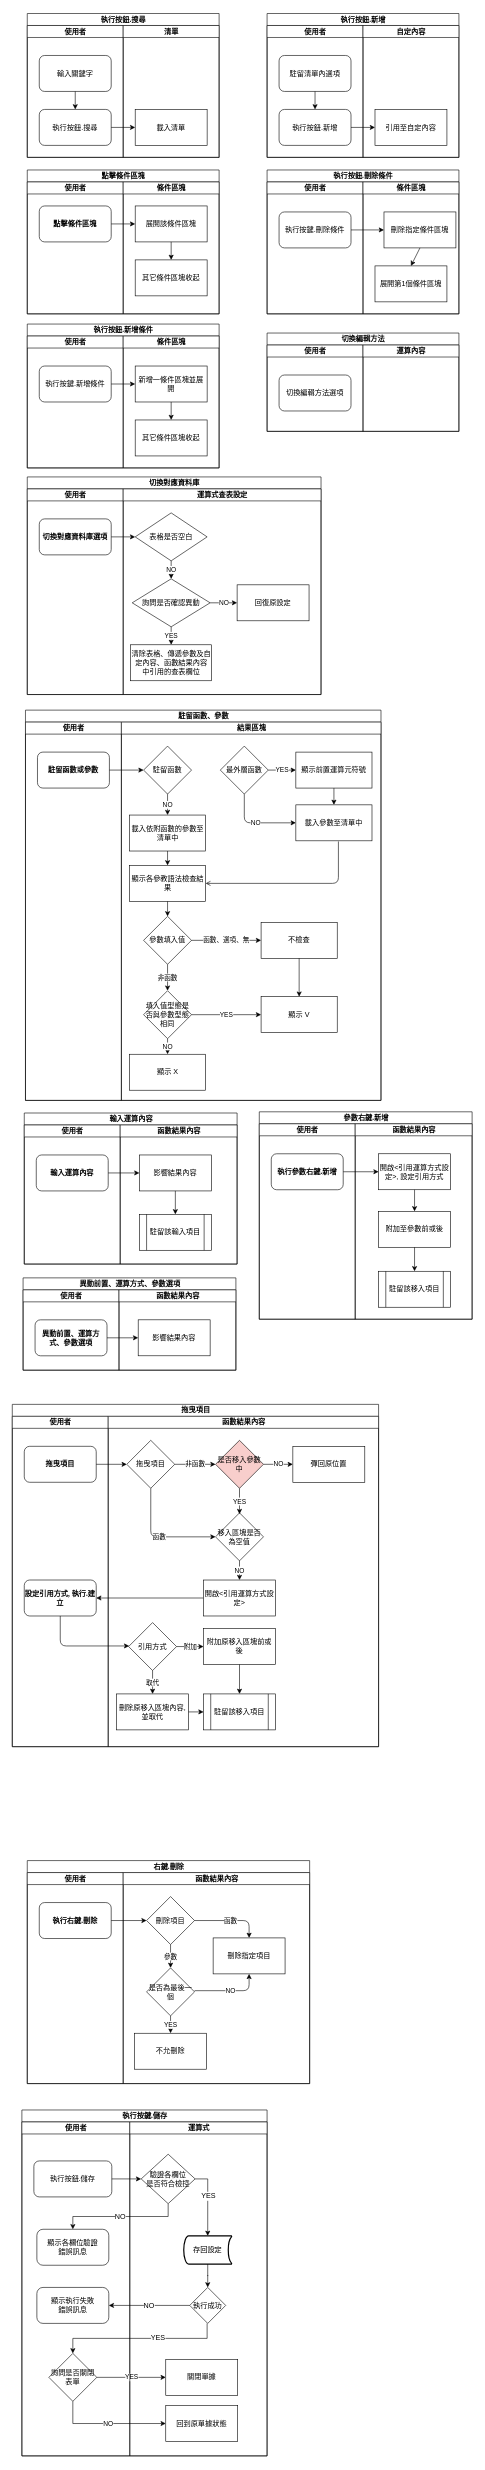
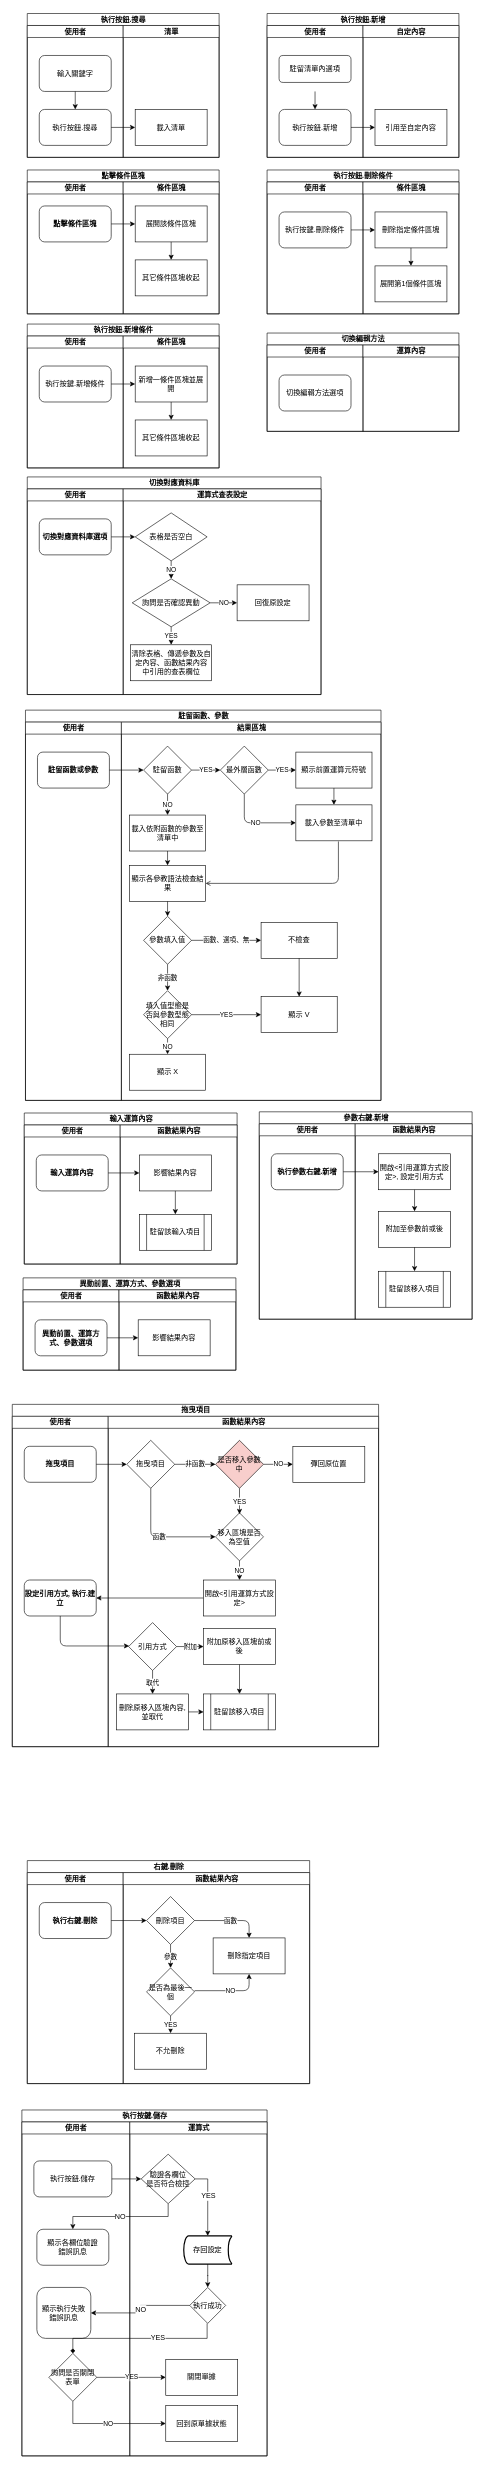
(315, 72) -> (315, 68)
(420, 229) -> (411, 229)
none -> (207, 770)
(73, 2306) -> (64, 2314)
(73, 2346) -> (73, 2346)
